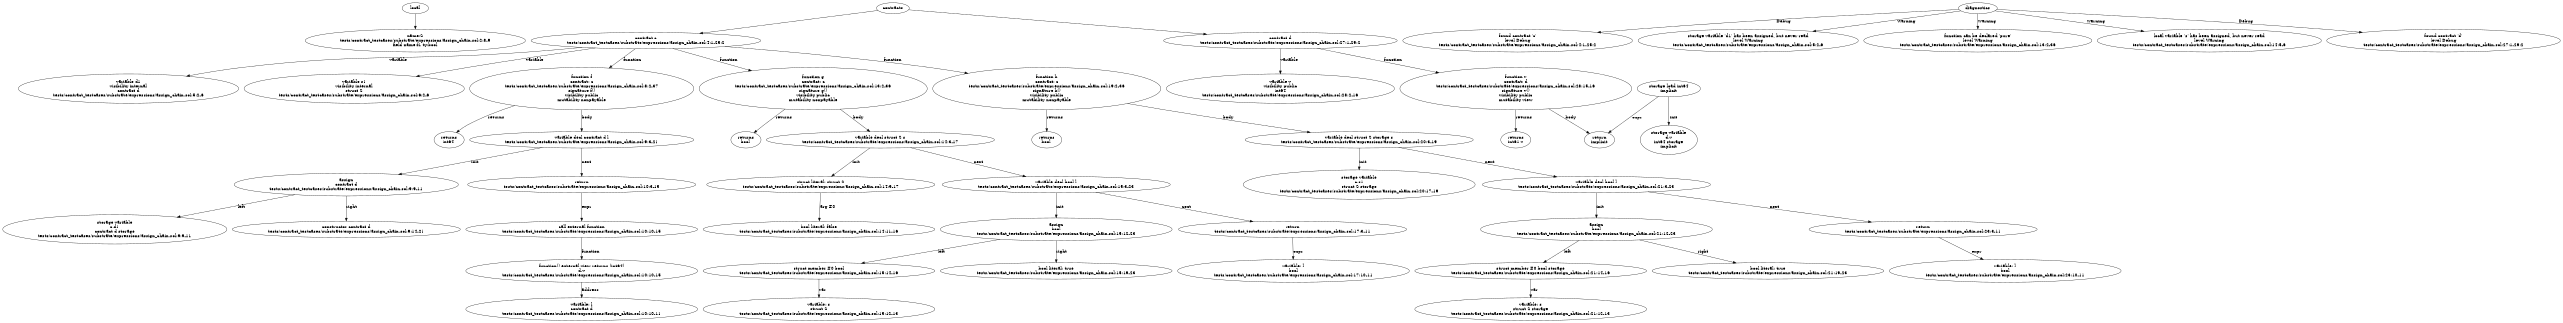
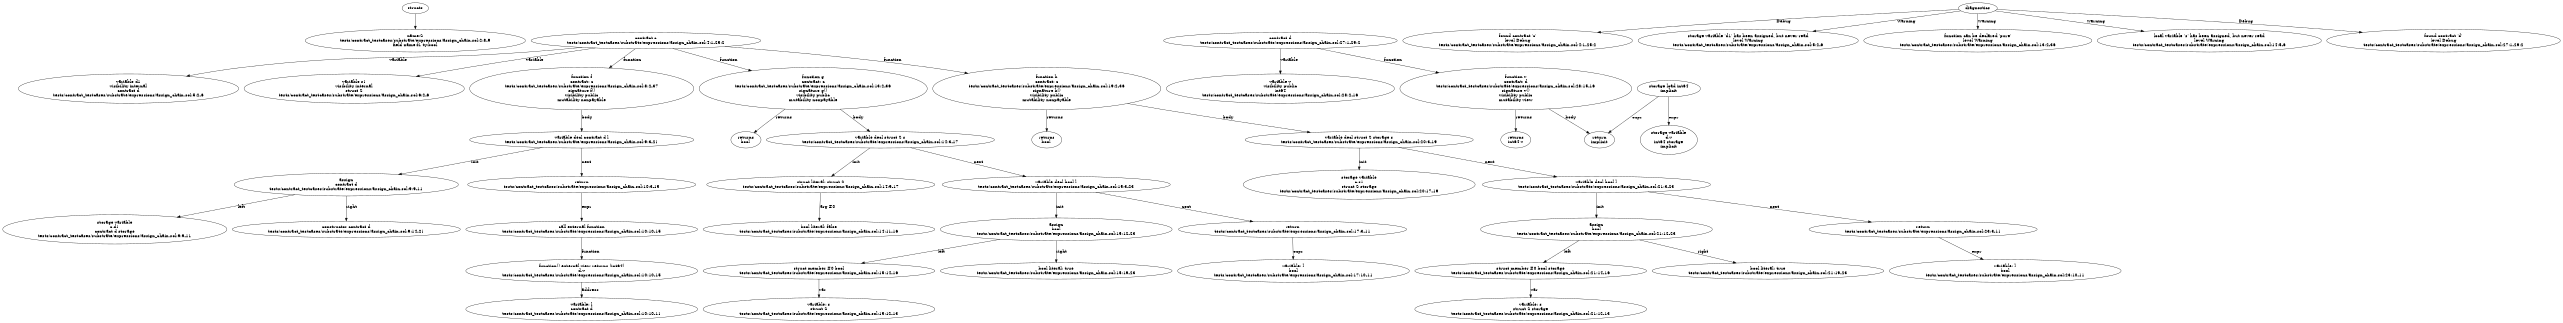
(415, 8) -> (415, 8)
(893, 8) -> none
(1674, 117) -> (1674, 117)
(449, 140) -> none
(1516, 140) -> (1516, 140)
